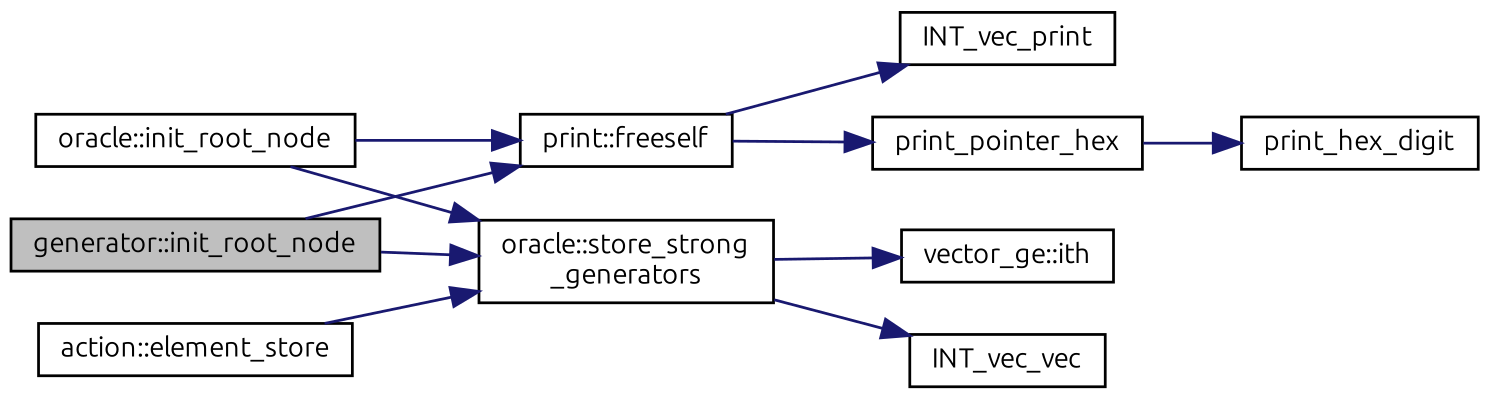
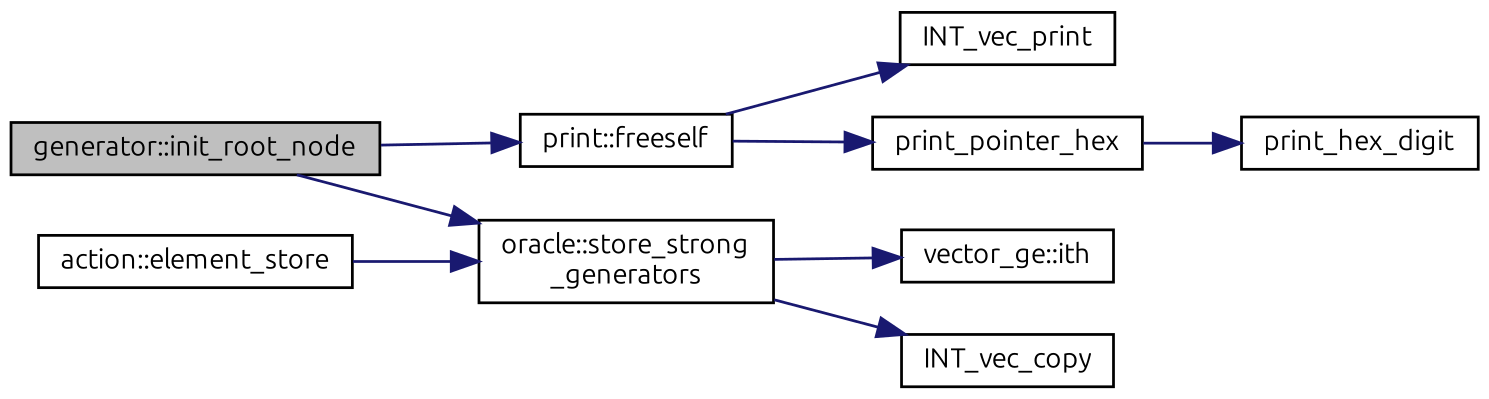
(195, 140) -> none
(1008, 361) -> (1008, 361)
